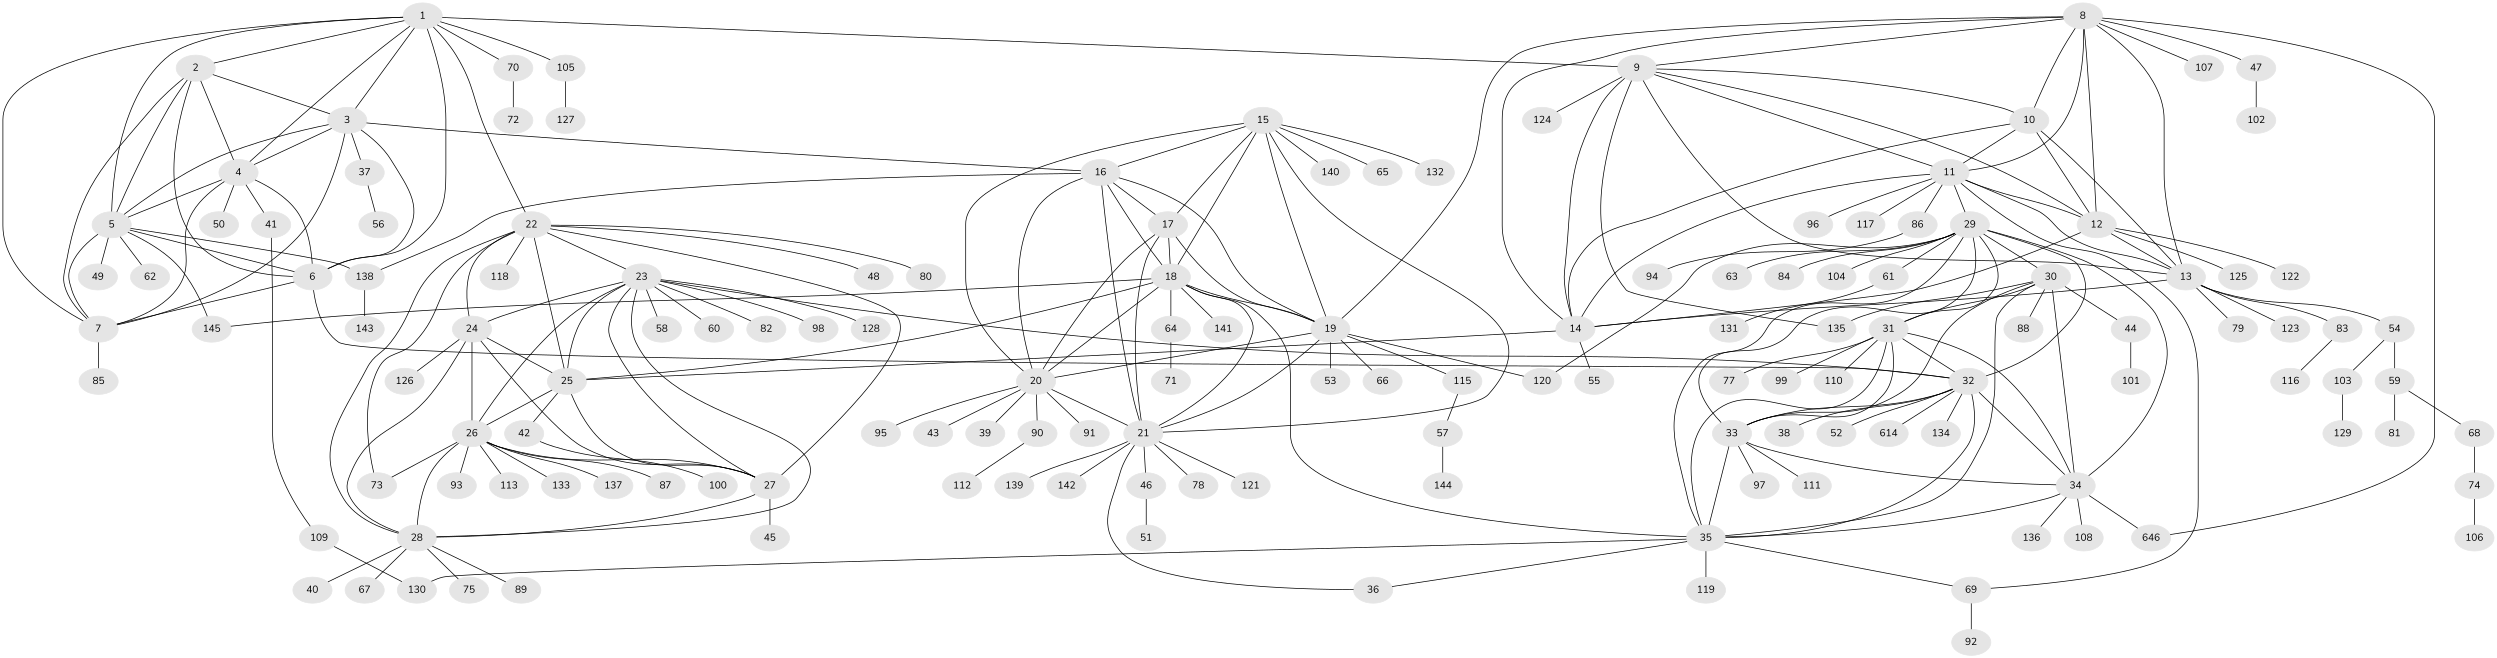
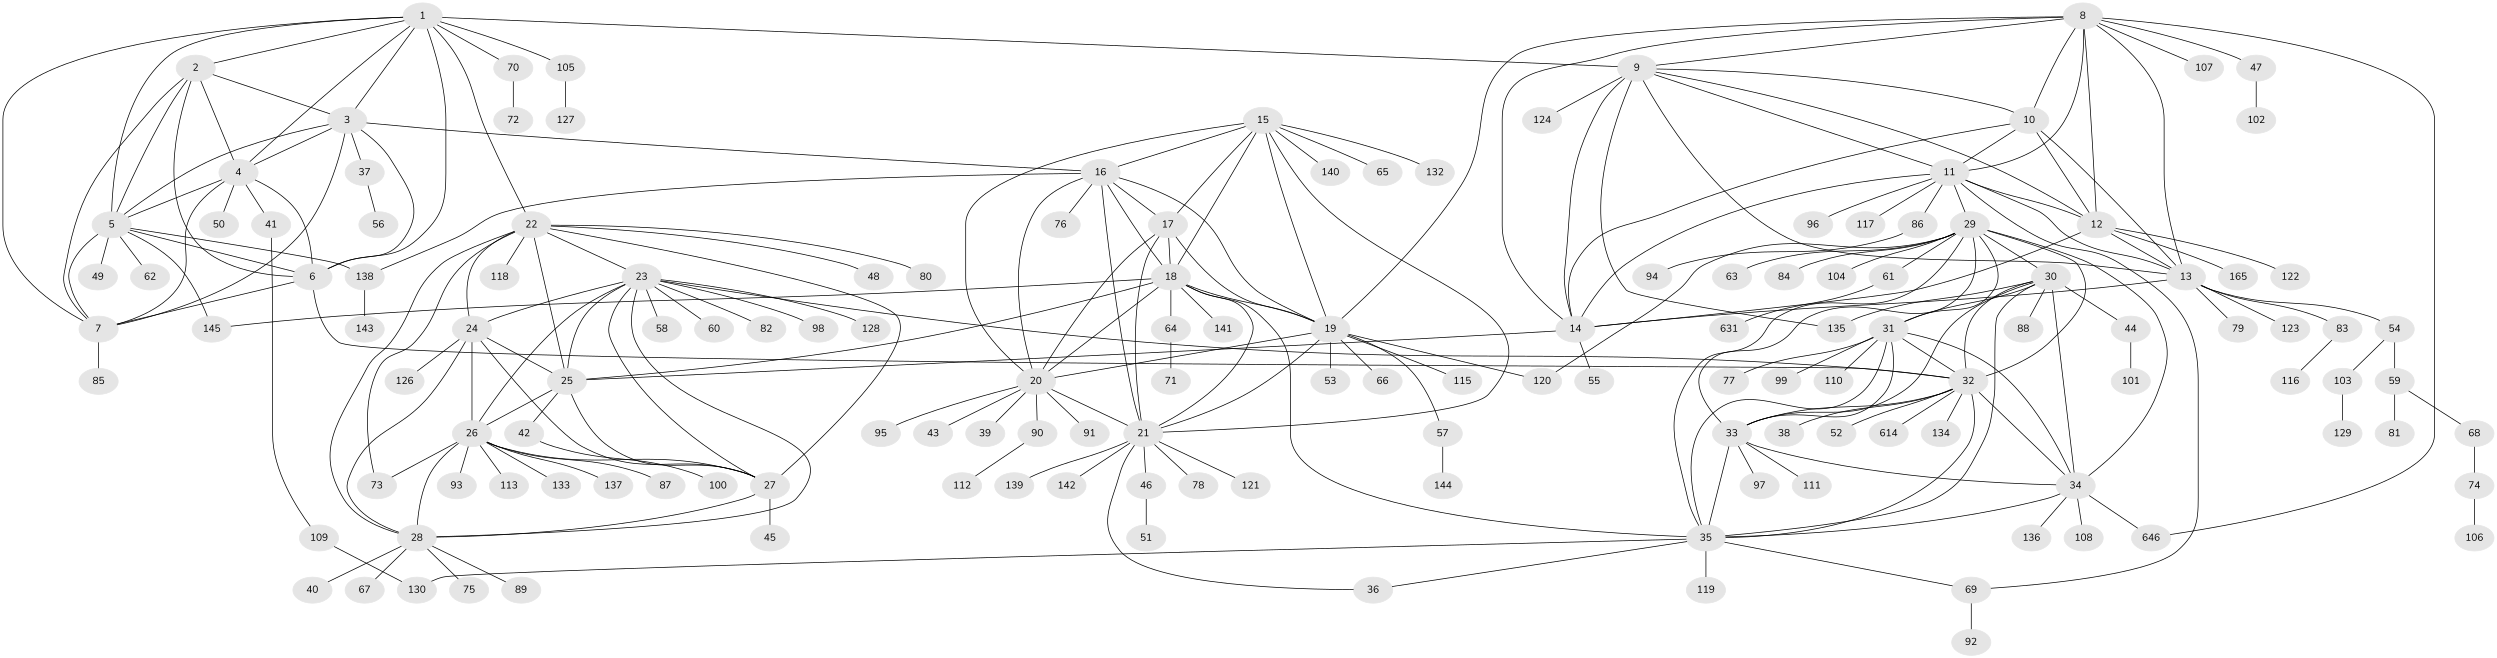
none -> (1061, 225)
(2238, 277) -> (2238, 277)
none -> (1977, 312)
(1729, 329) -> (1729, 329)
(1451, 412) -> (1410, 370)
